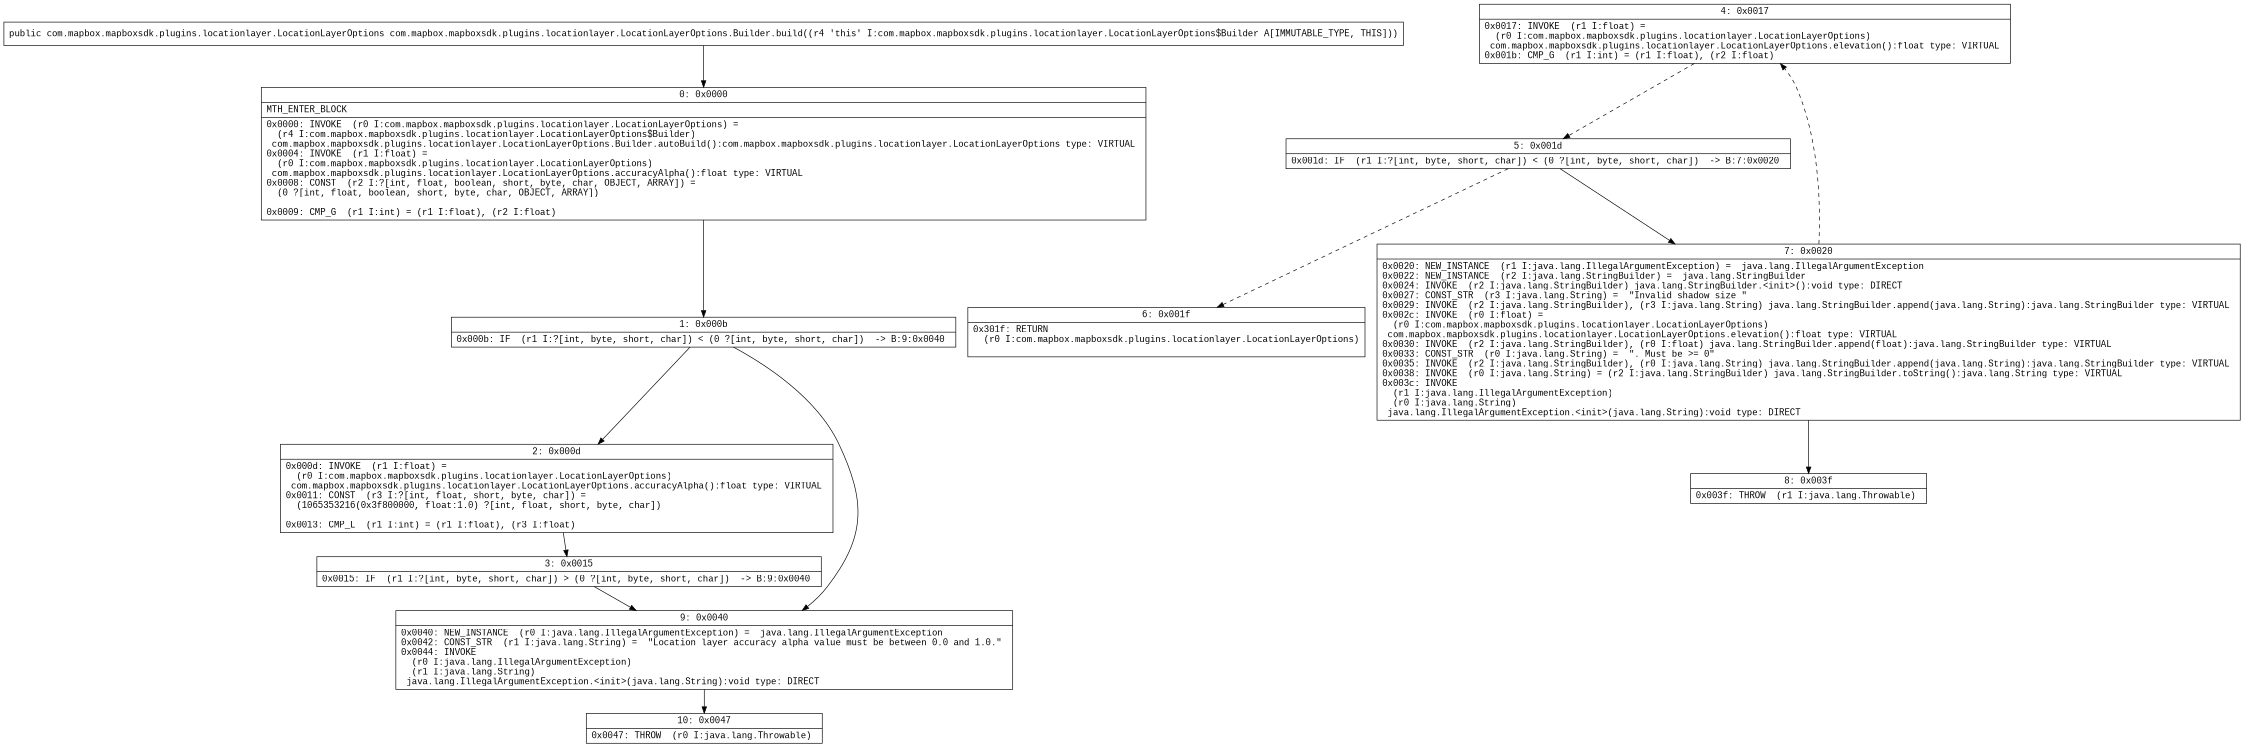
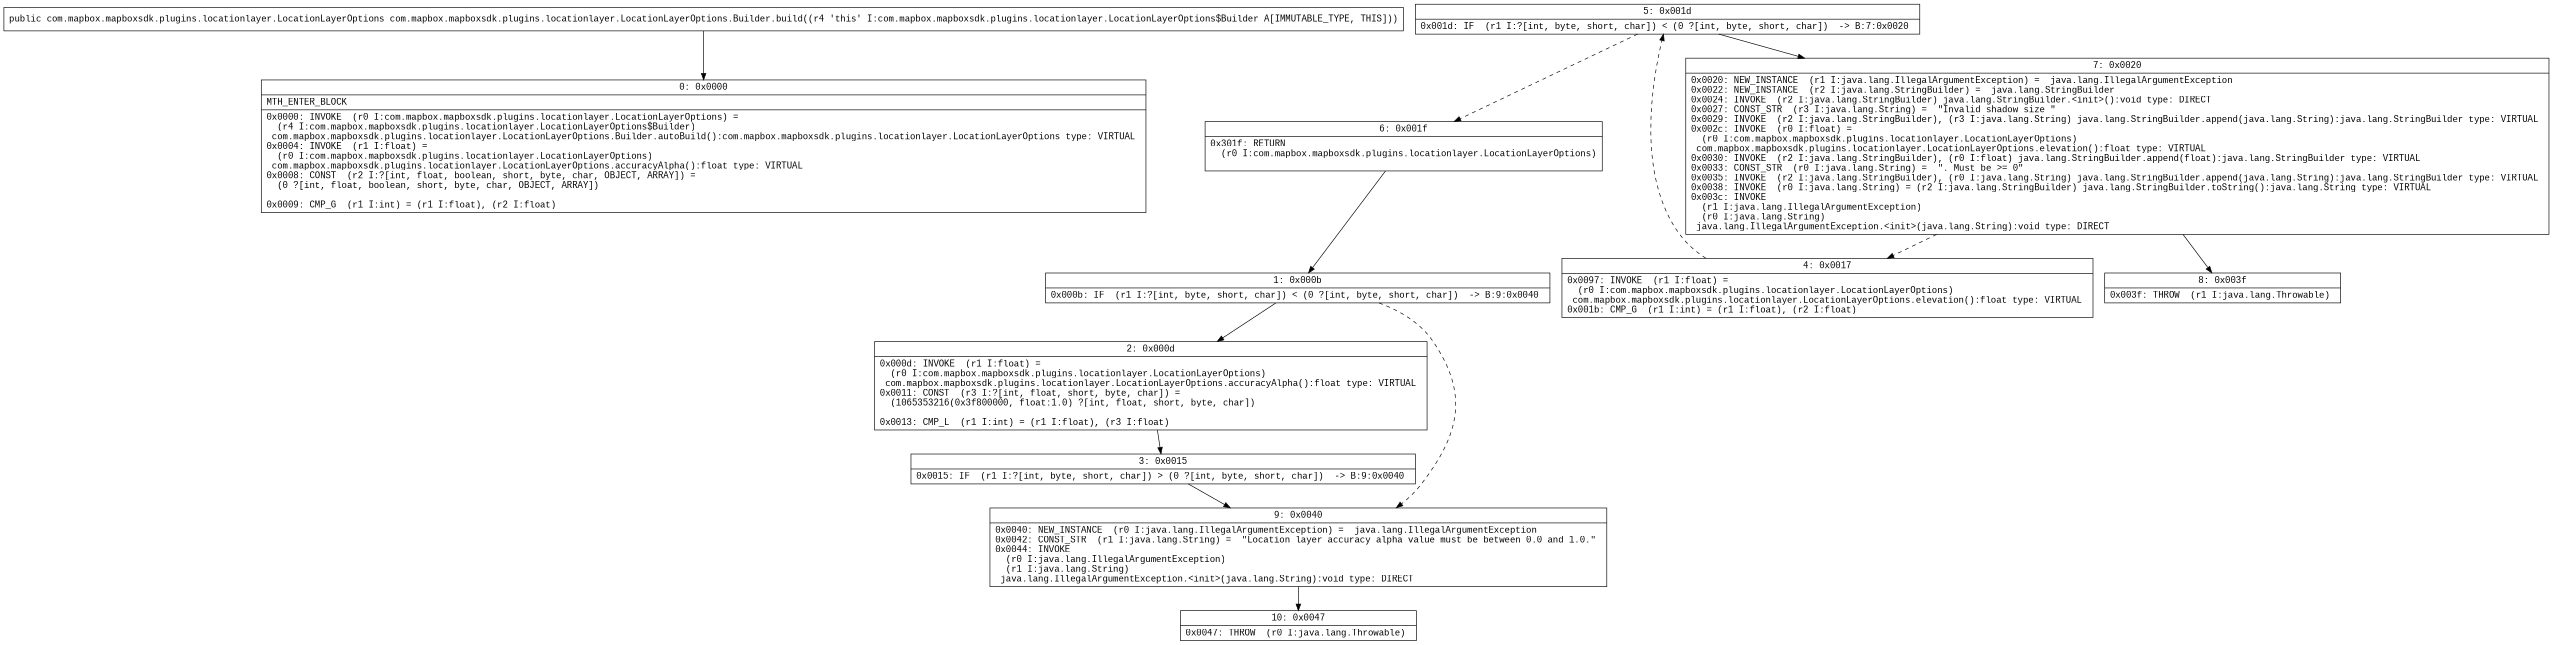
(1568, 26) -> (1650, 280)
(704, 265) -> (1349, 219)
(846, 461) -> (1455, 395)
